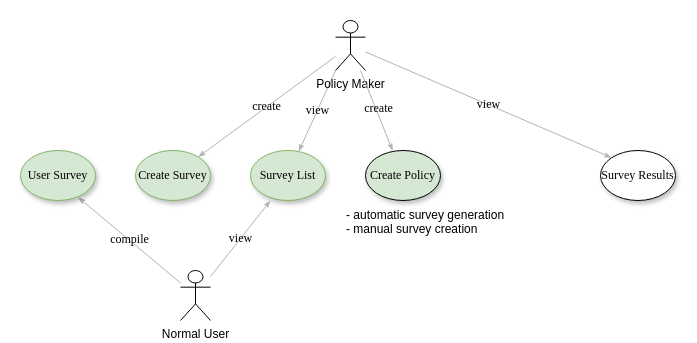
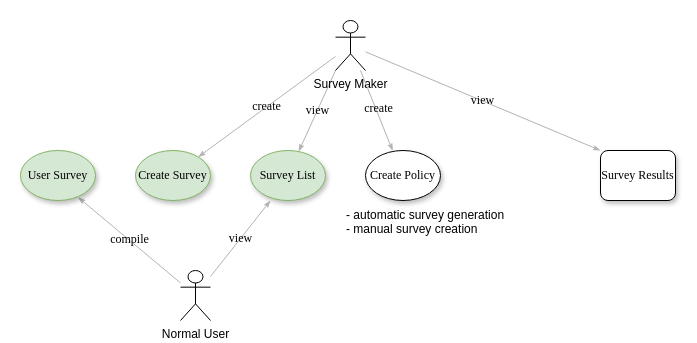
(351, 85) -> (351, 85)
(403, 176) -> (403, 176)
(638, 176) -> (638, 176)
